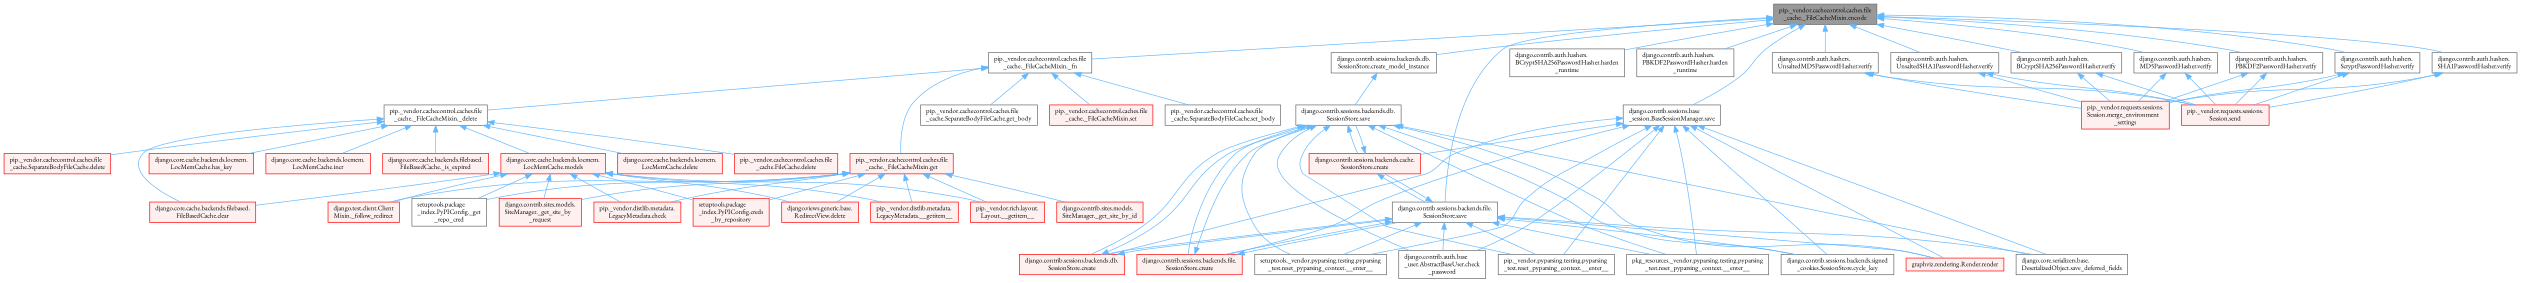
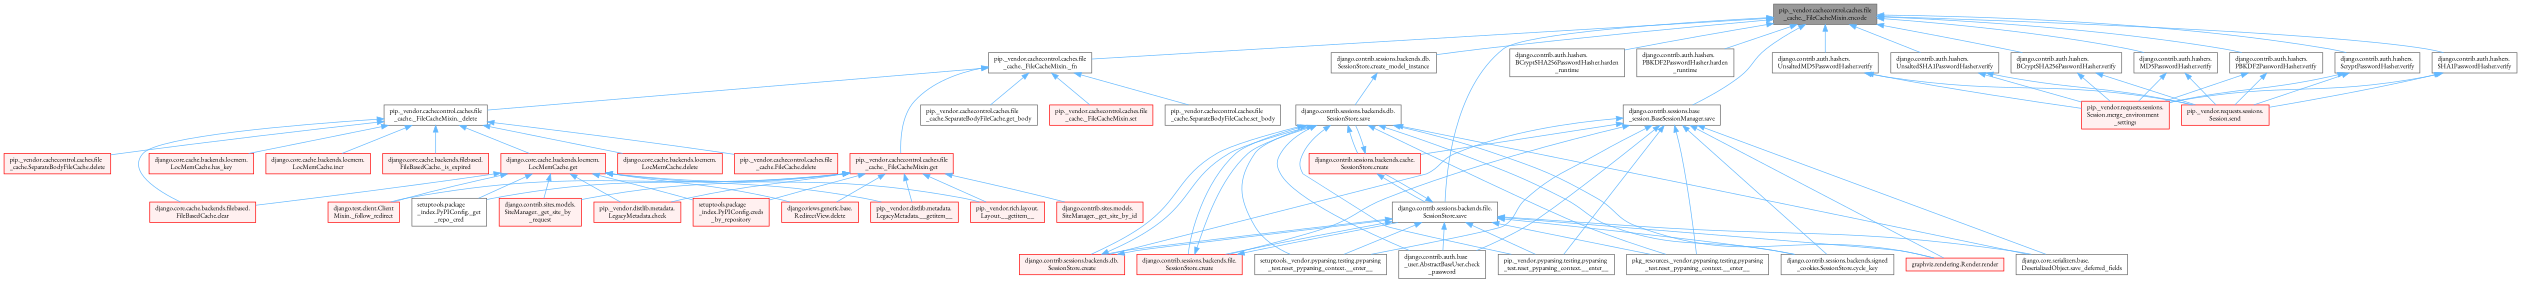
(553, 164) -> (553, 164)
